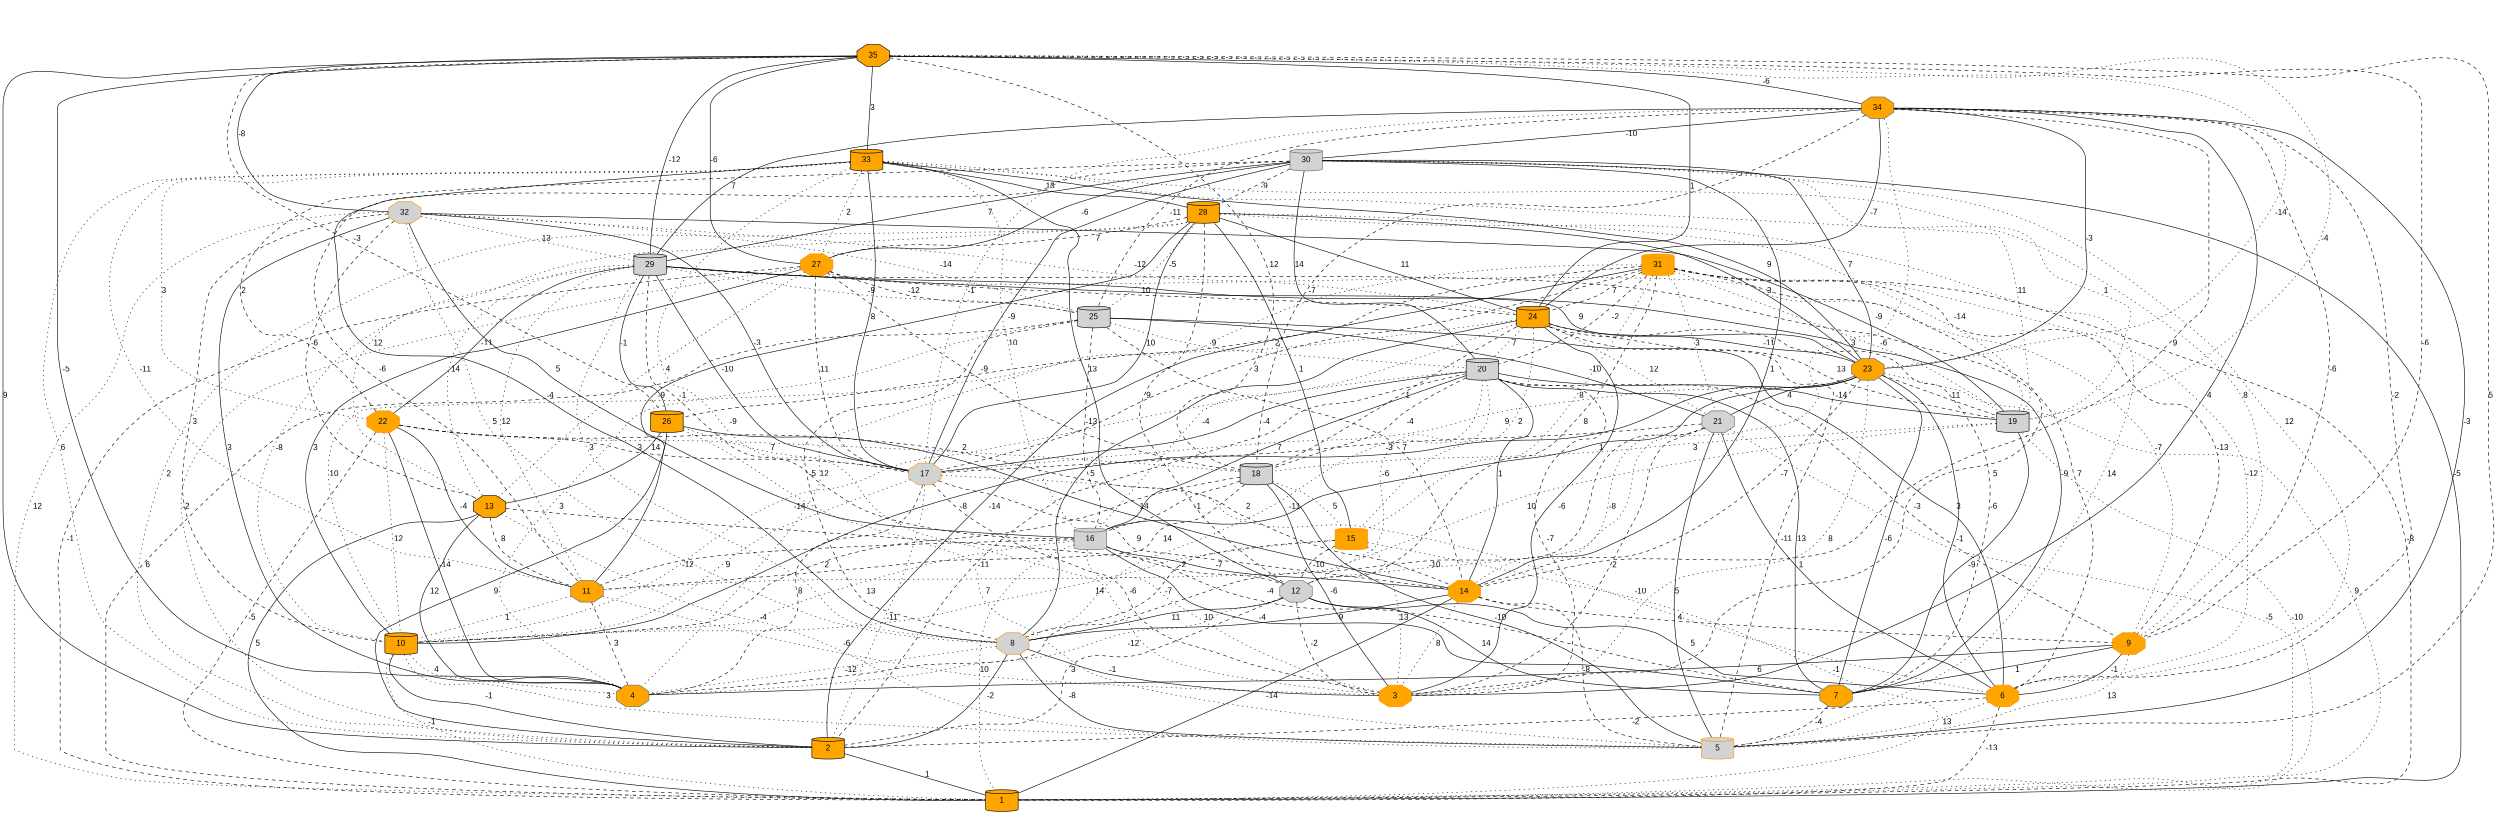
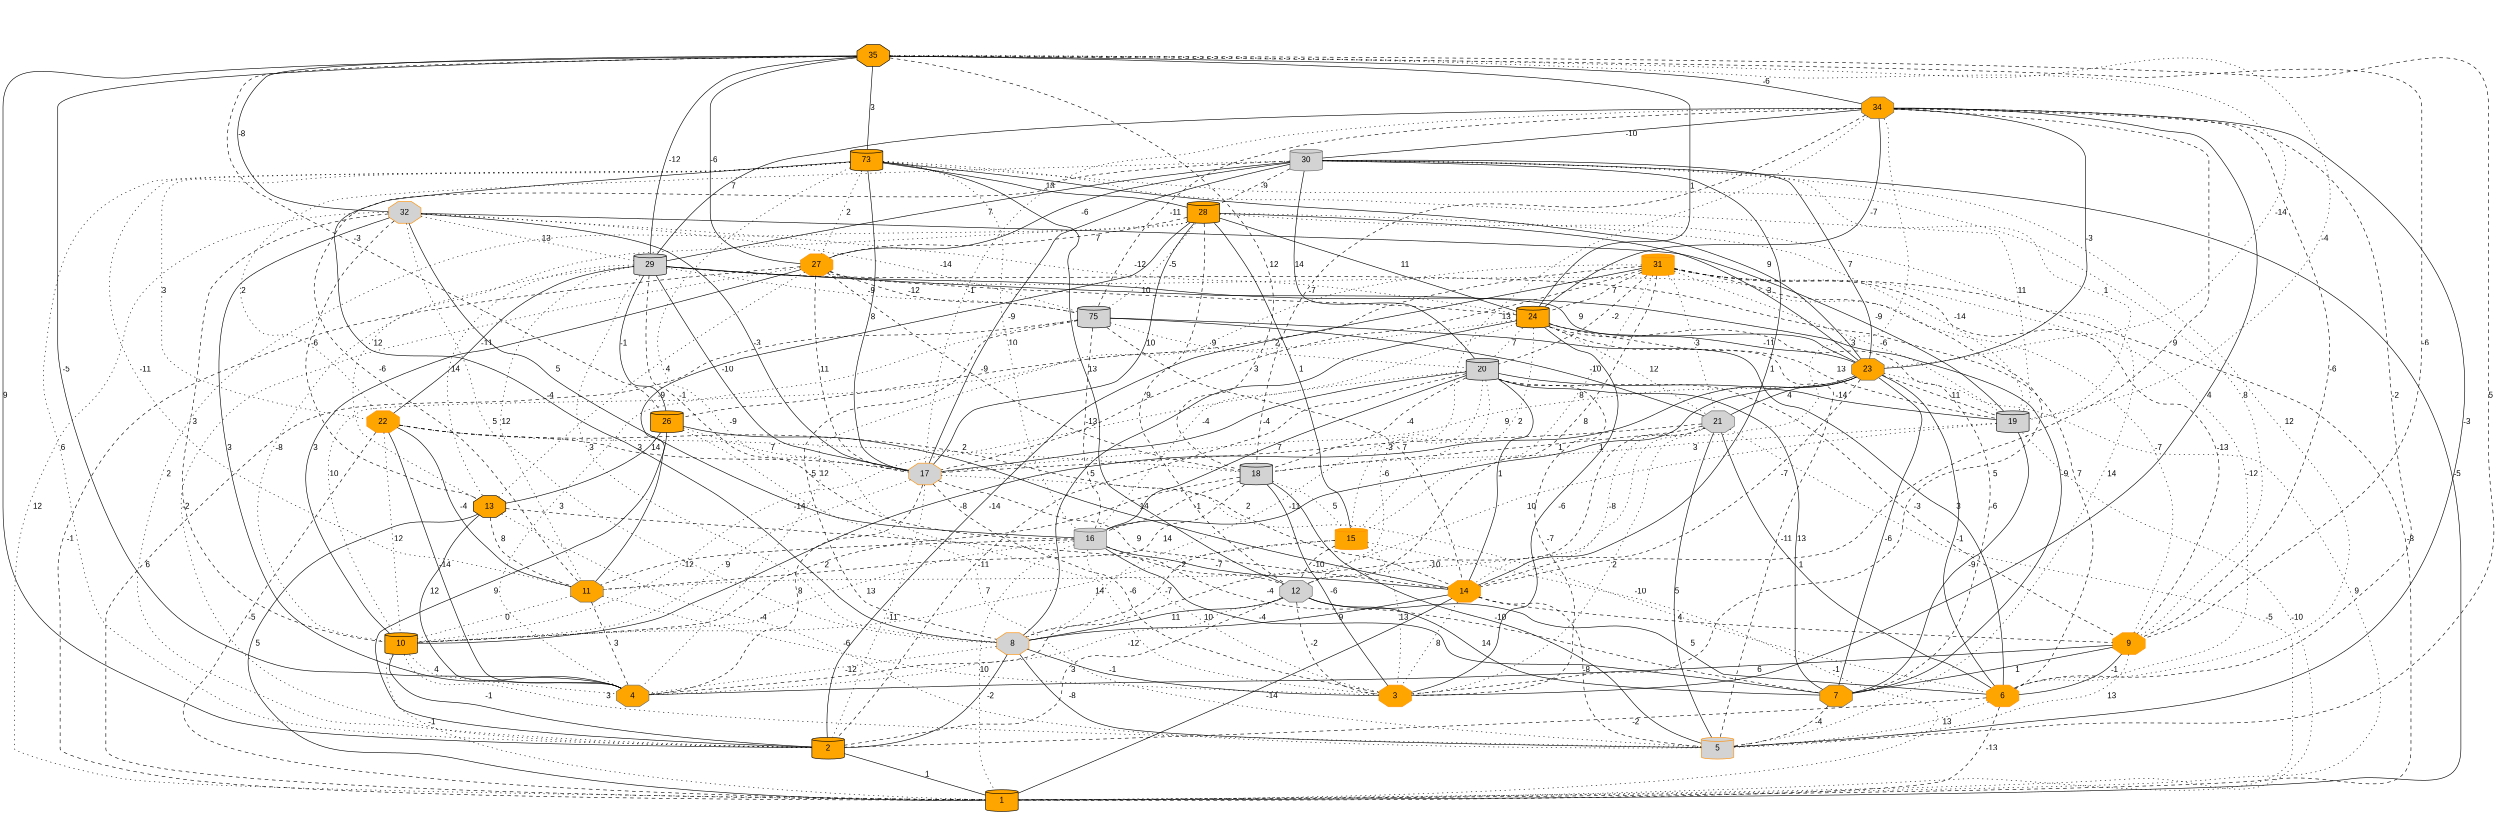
(867, 160) -> (867, 160)
(646, 181) -> (646, 181)
none -> (1548, 270)
(1094, 317) -> (1094, 317)
(1371, 413) -> (1488, 451)
(1684, 577) -> none
(1592, 597) -> (1592, 597)
(508, 617) -> (508, 617)
